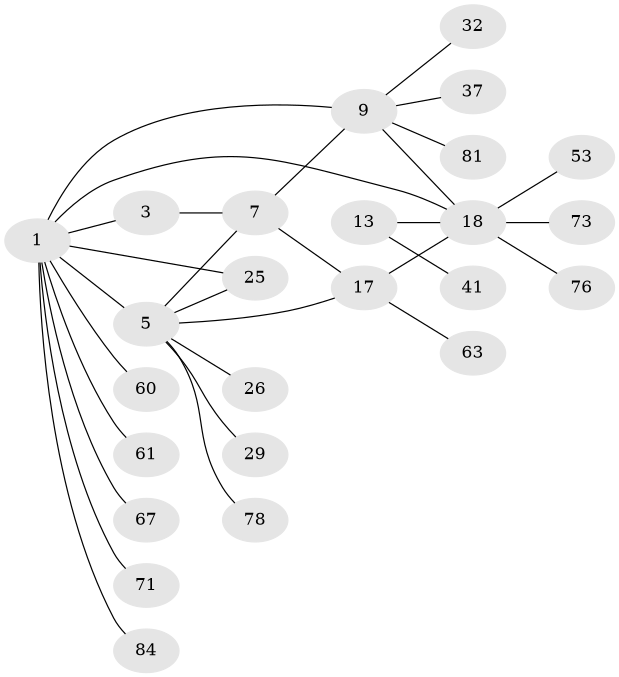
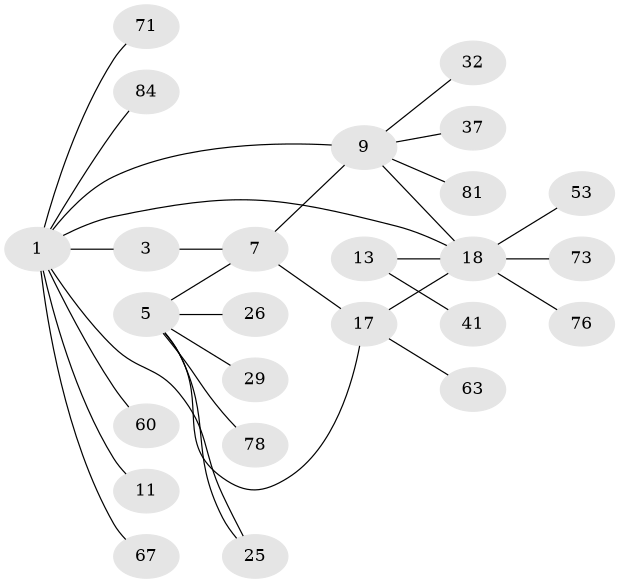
(92, 282) -> none
(146, 455) -> (146, 491)
